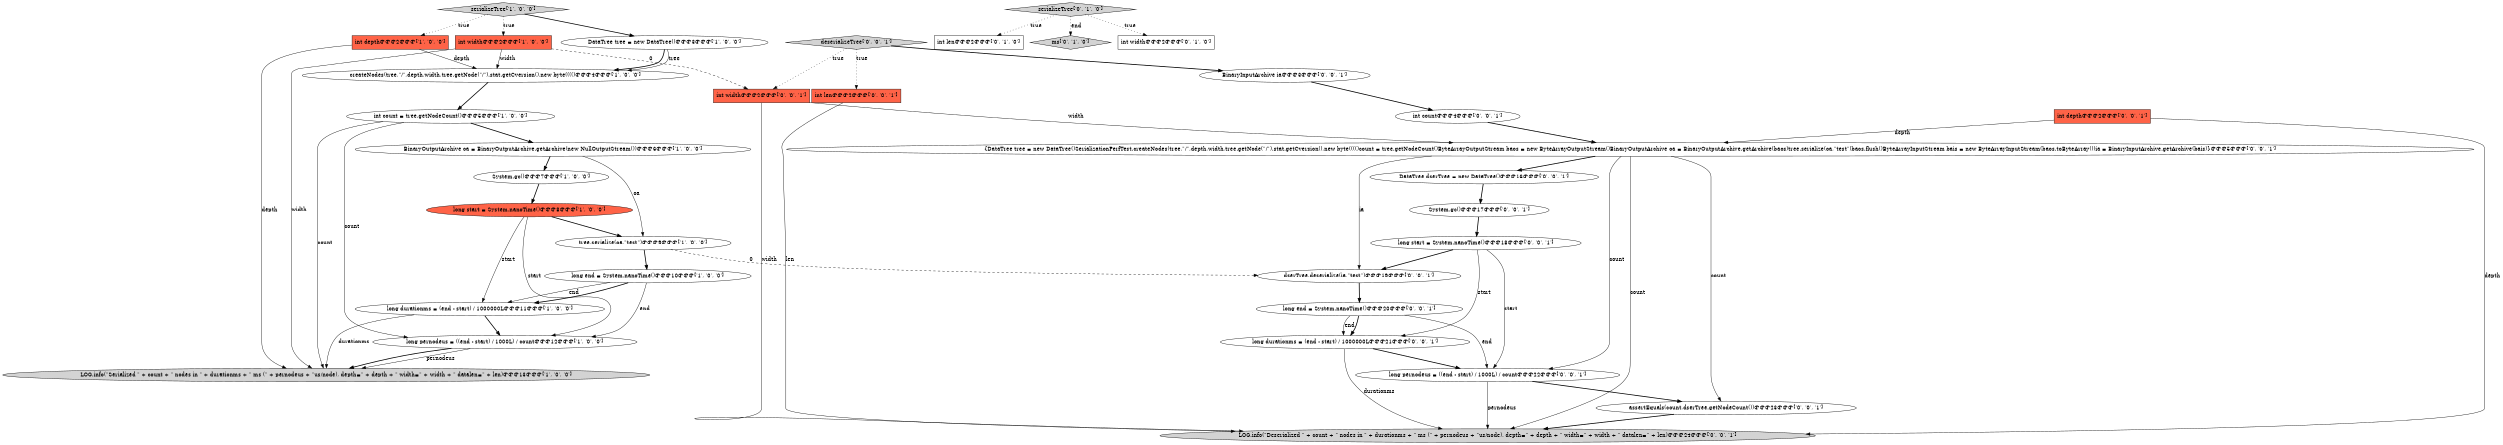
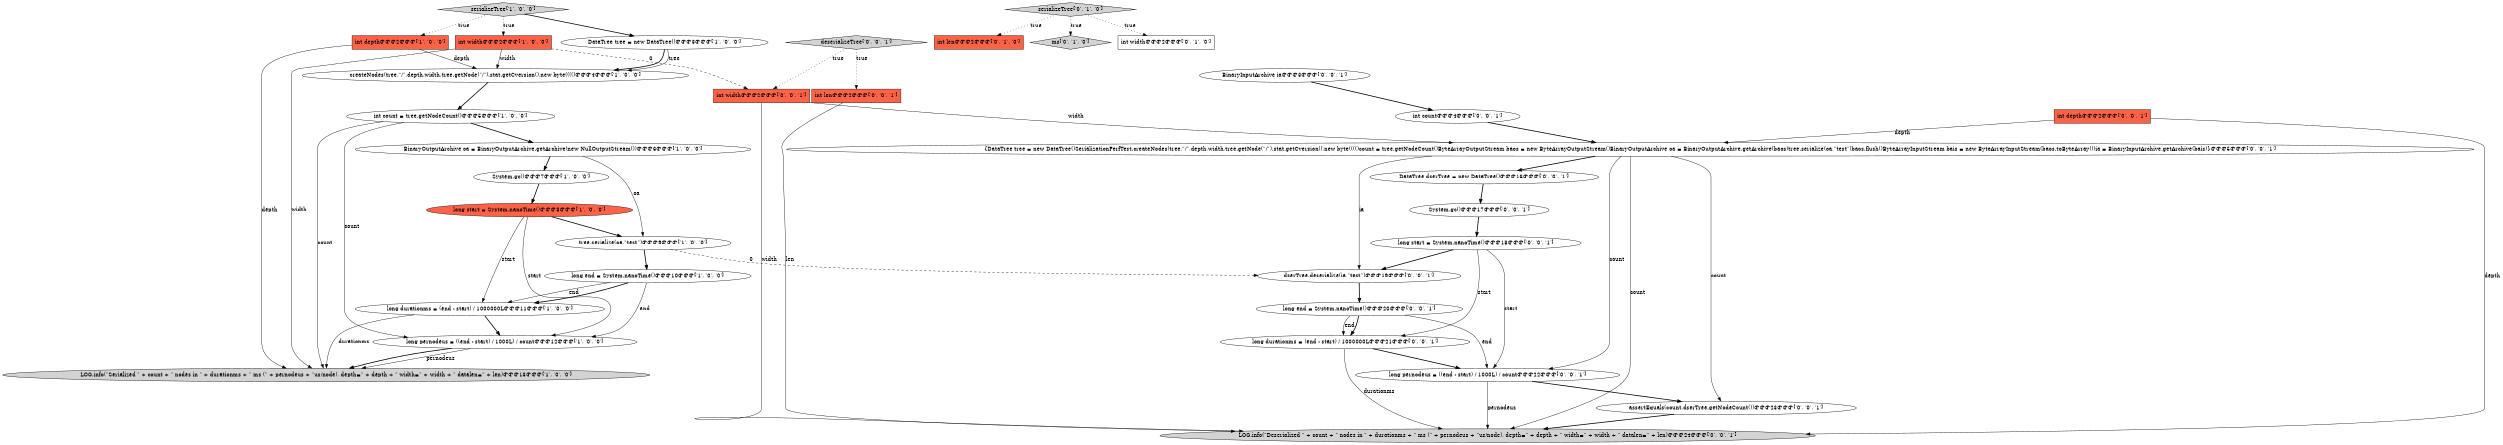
(1076, 26) -> (1076, 26)
(979, 42) -> (979, 42)
(1055, 59) -> none
